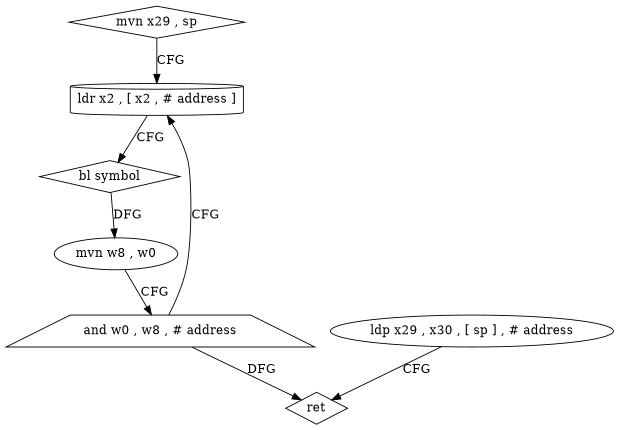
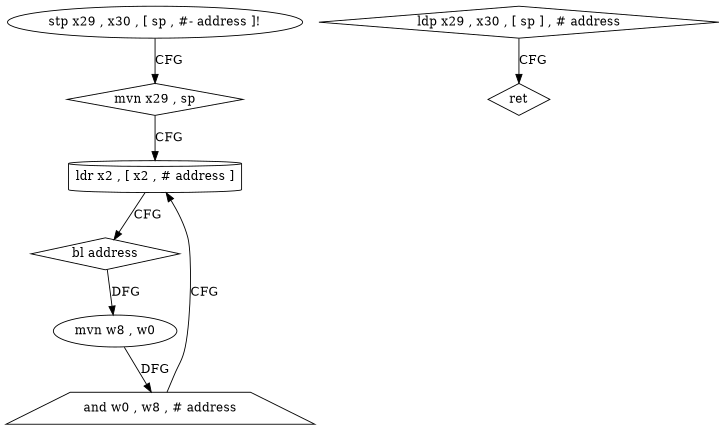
none -> (155, 22)
(110, 177) -> (105, 254)
(155, 292) -> (156, 370)
(472, 331) -> (519, 22)
(243, 372) -> none
